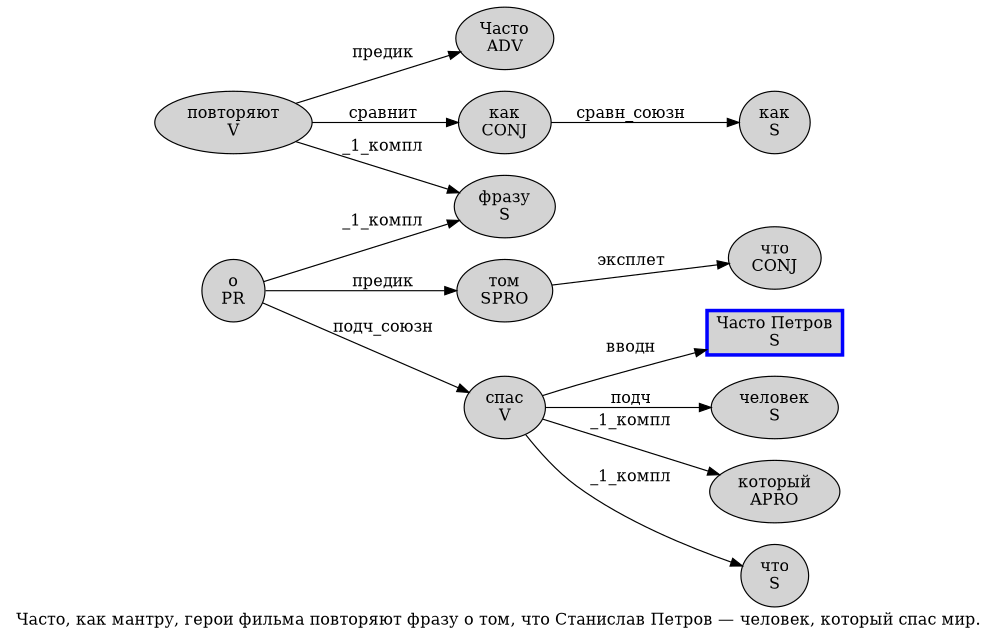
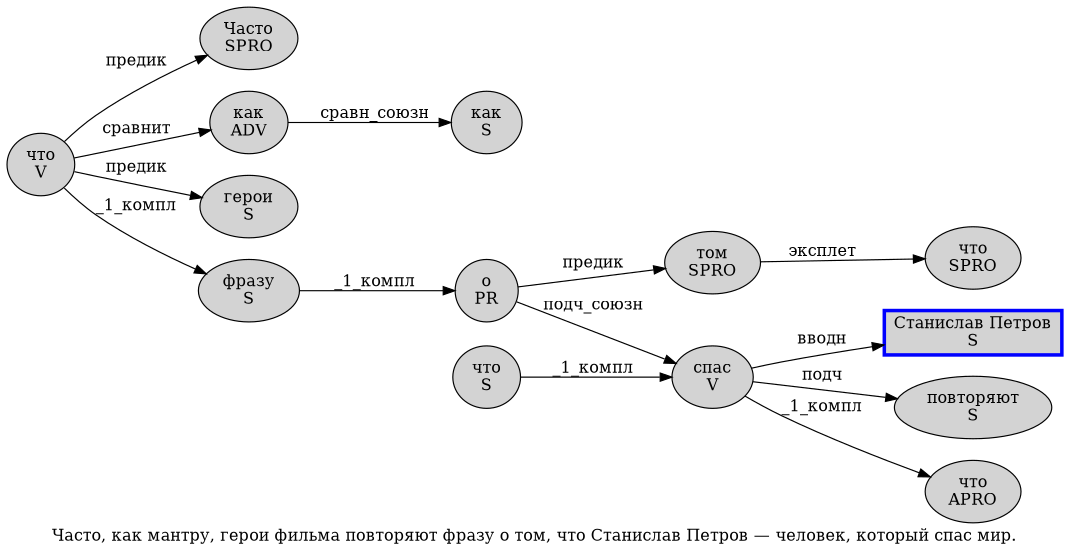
(505, 38) -> (249, 38)
(233, 122) -> (41, 165)
(505, 122) -> (249, 122)
none -> (249, 207)
(356, 253) -> (371, 291)
(775, 258) -> (973, 258)
(775, 333) -> (973, 333)
(775, 407) -> (973, 407)
(775, 492) -> (973, 492)
(619, 513) -> (590, 377)
